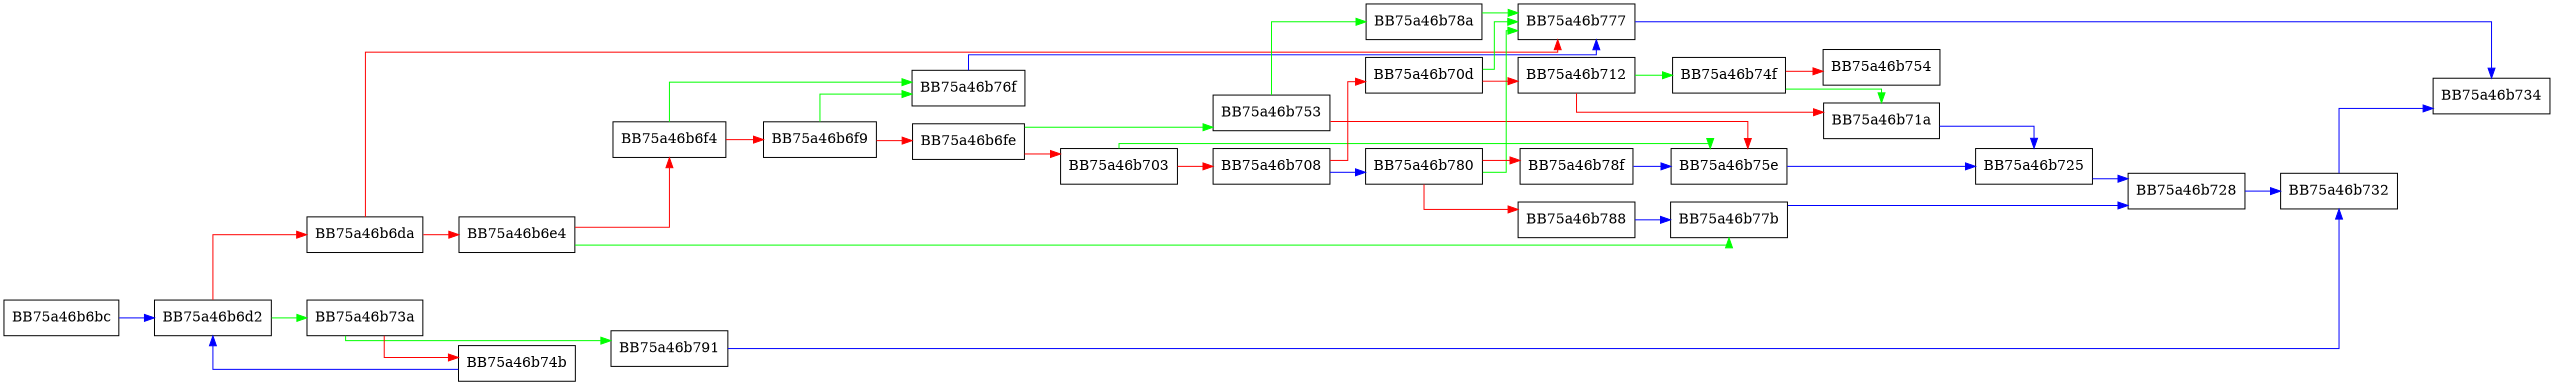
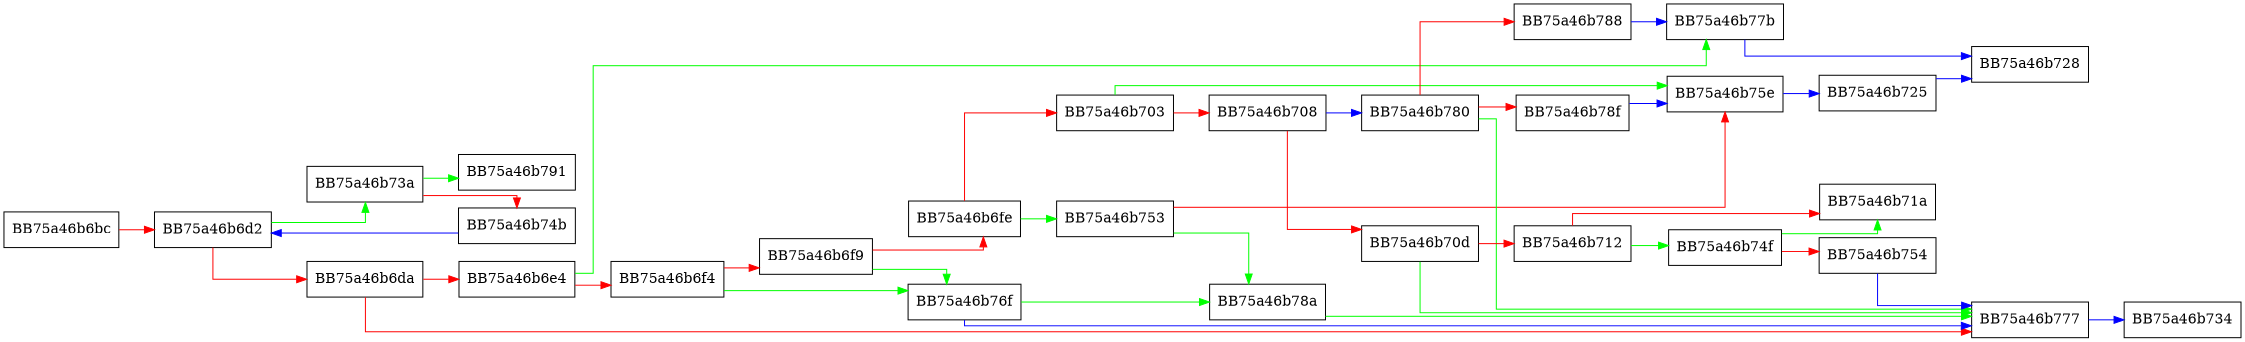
(1993, 126) -> none
(2339, 191) -> none
none -> (1110, 302)
none -> (1878, 303)
(132, 318) -> (132, 230)
